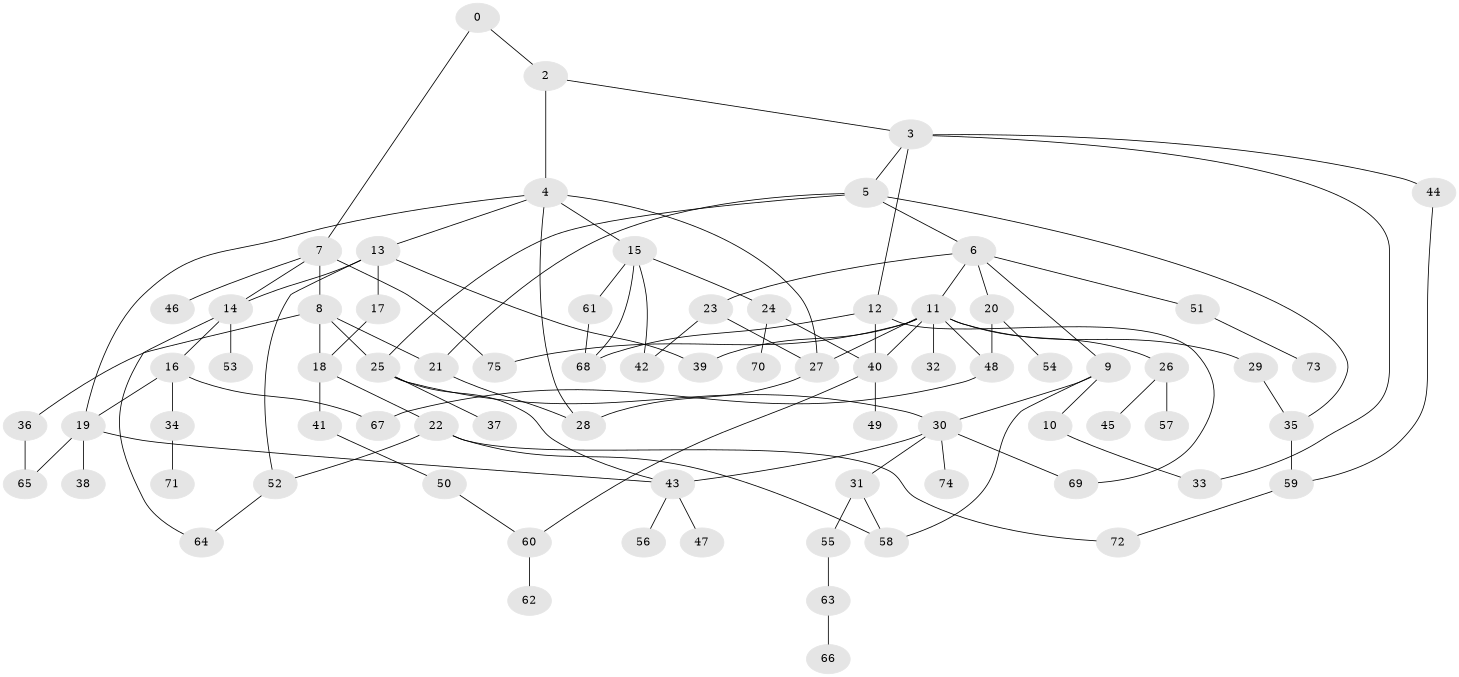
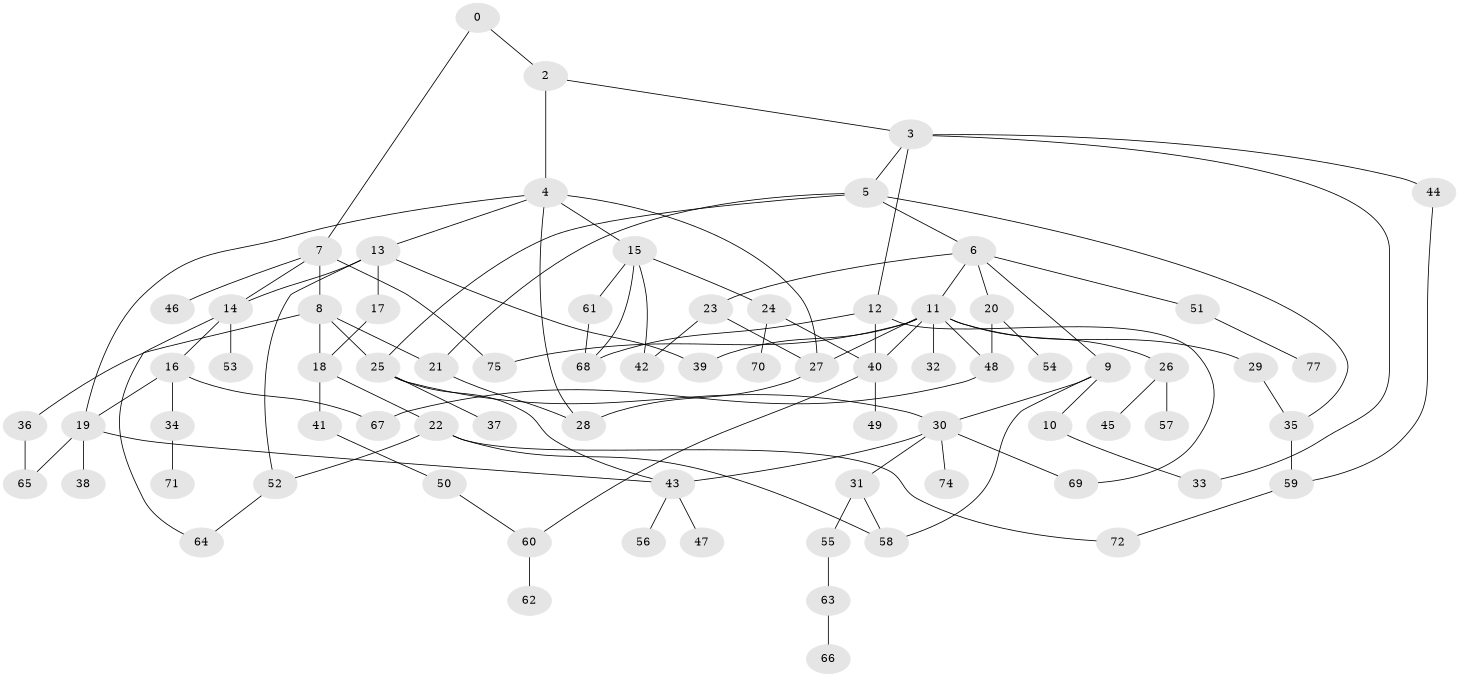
(1314, 368) -> (1314, 368)
